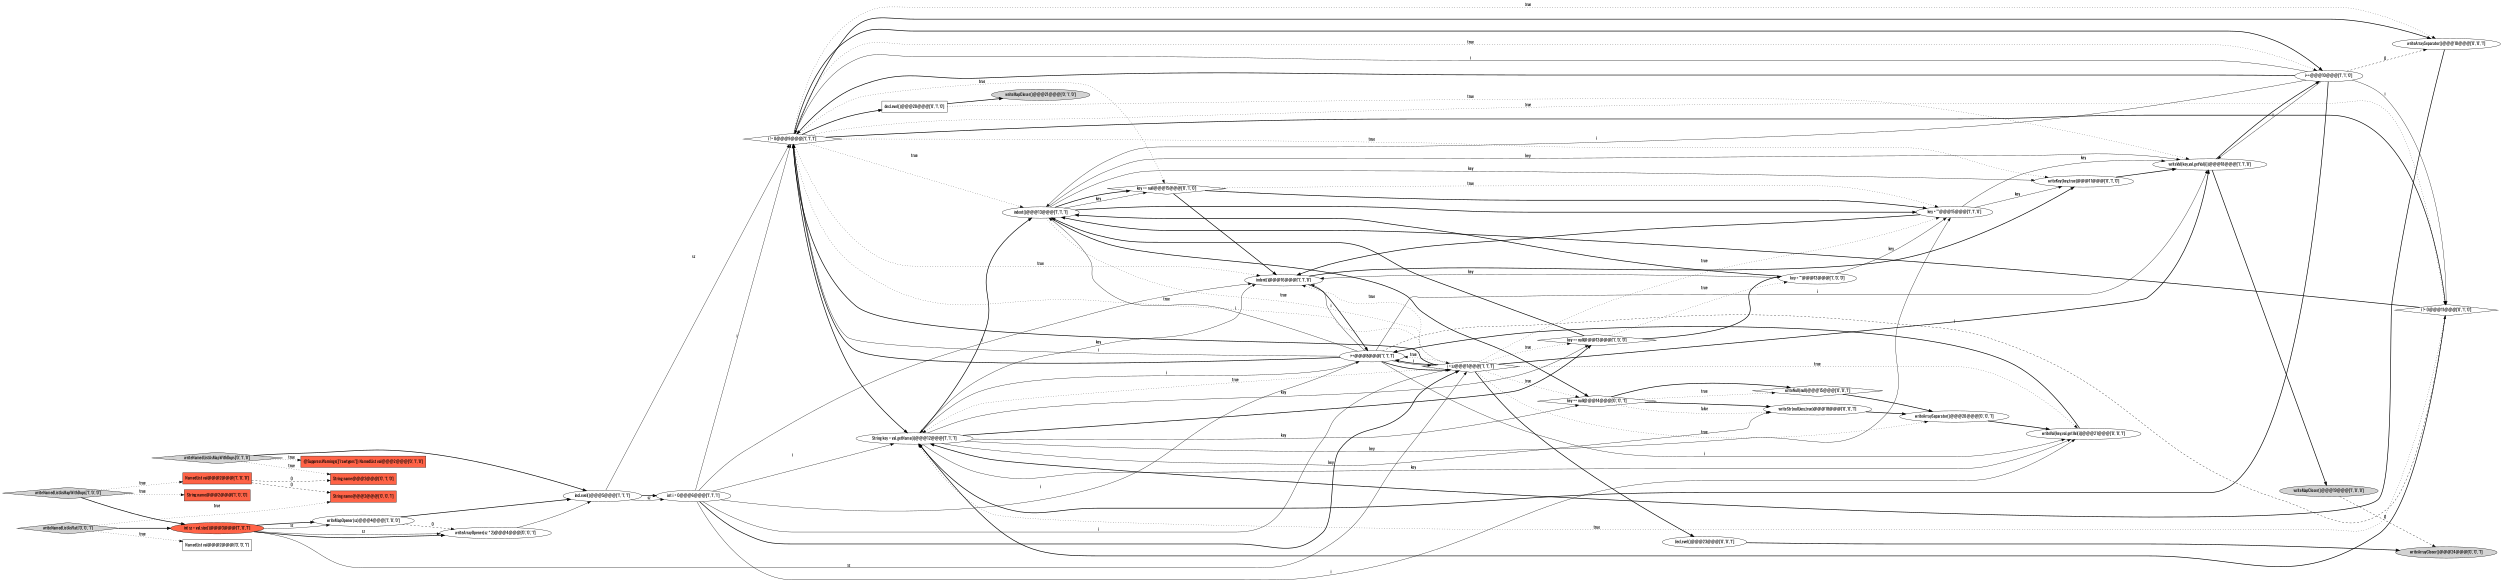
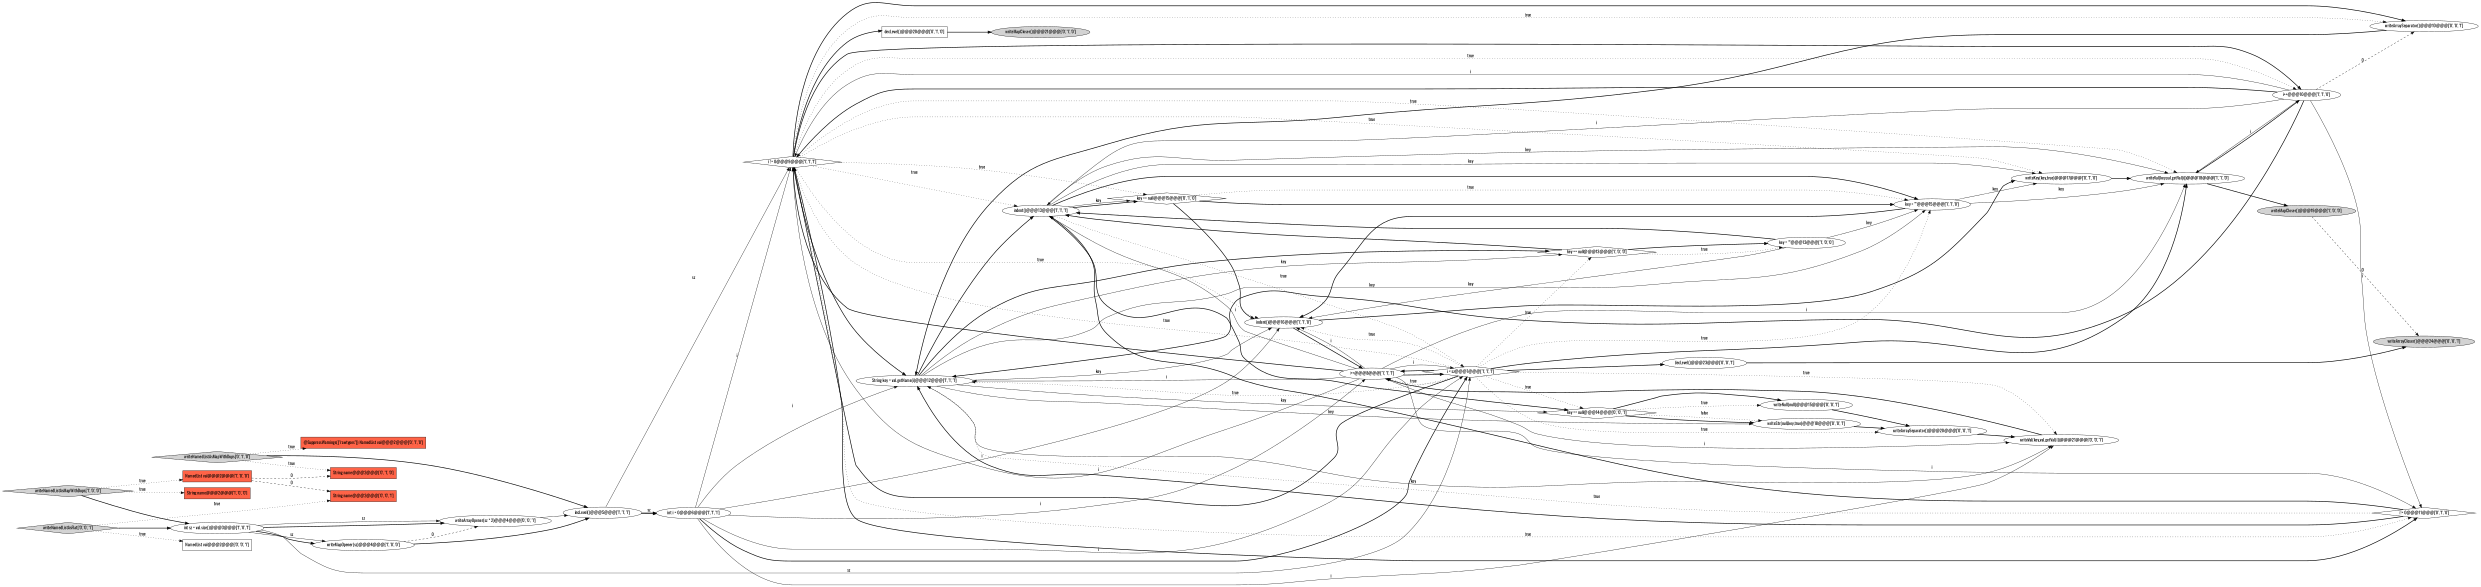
(1569, 99) -> (1446, 106)
(2007, 344) -> (1889, 470)
(1818, 391) -> (1806, 405)
(217, 528) -> (217, 528)
